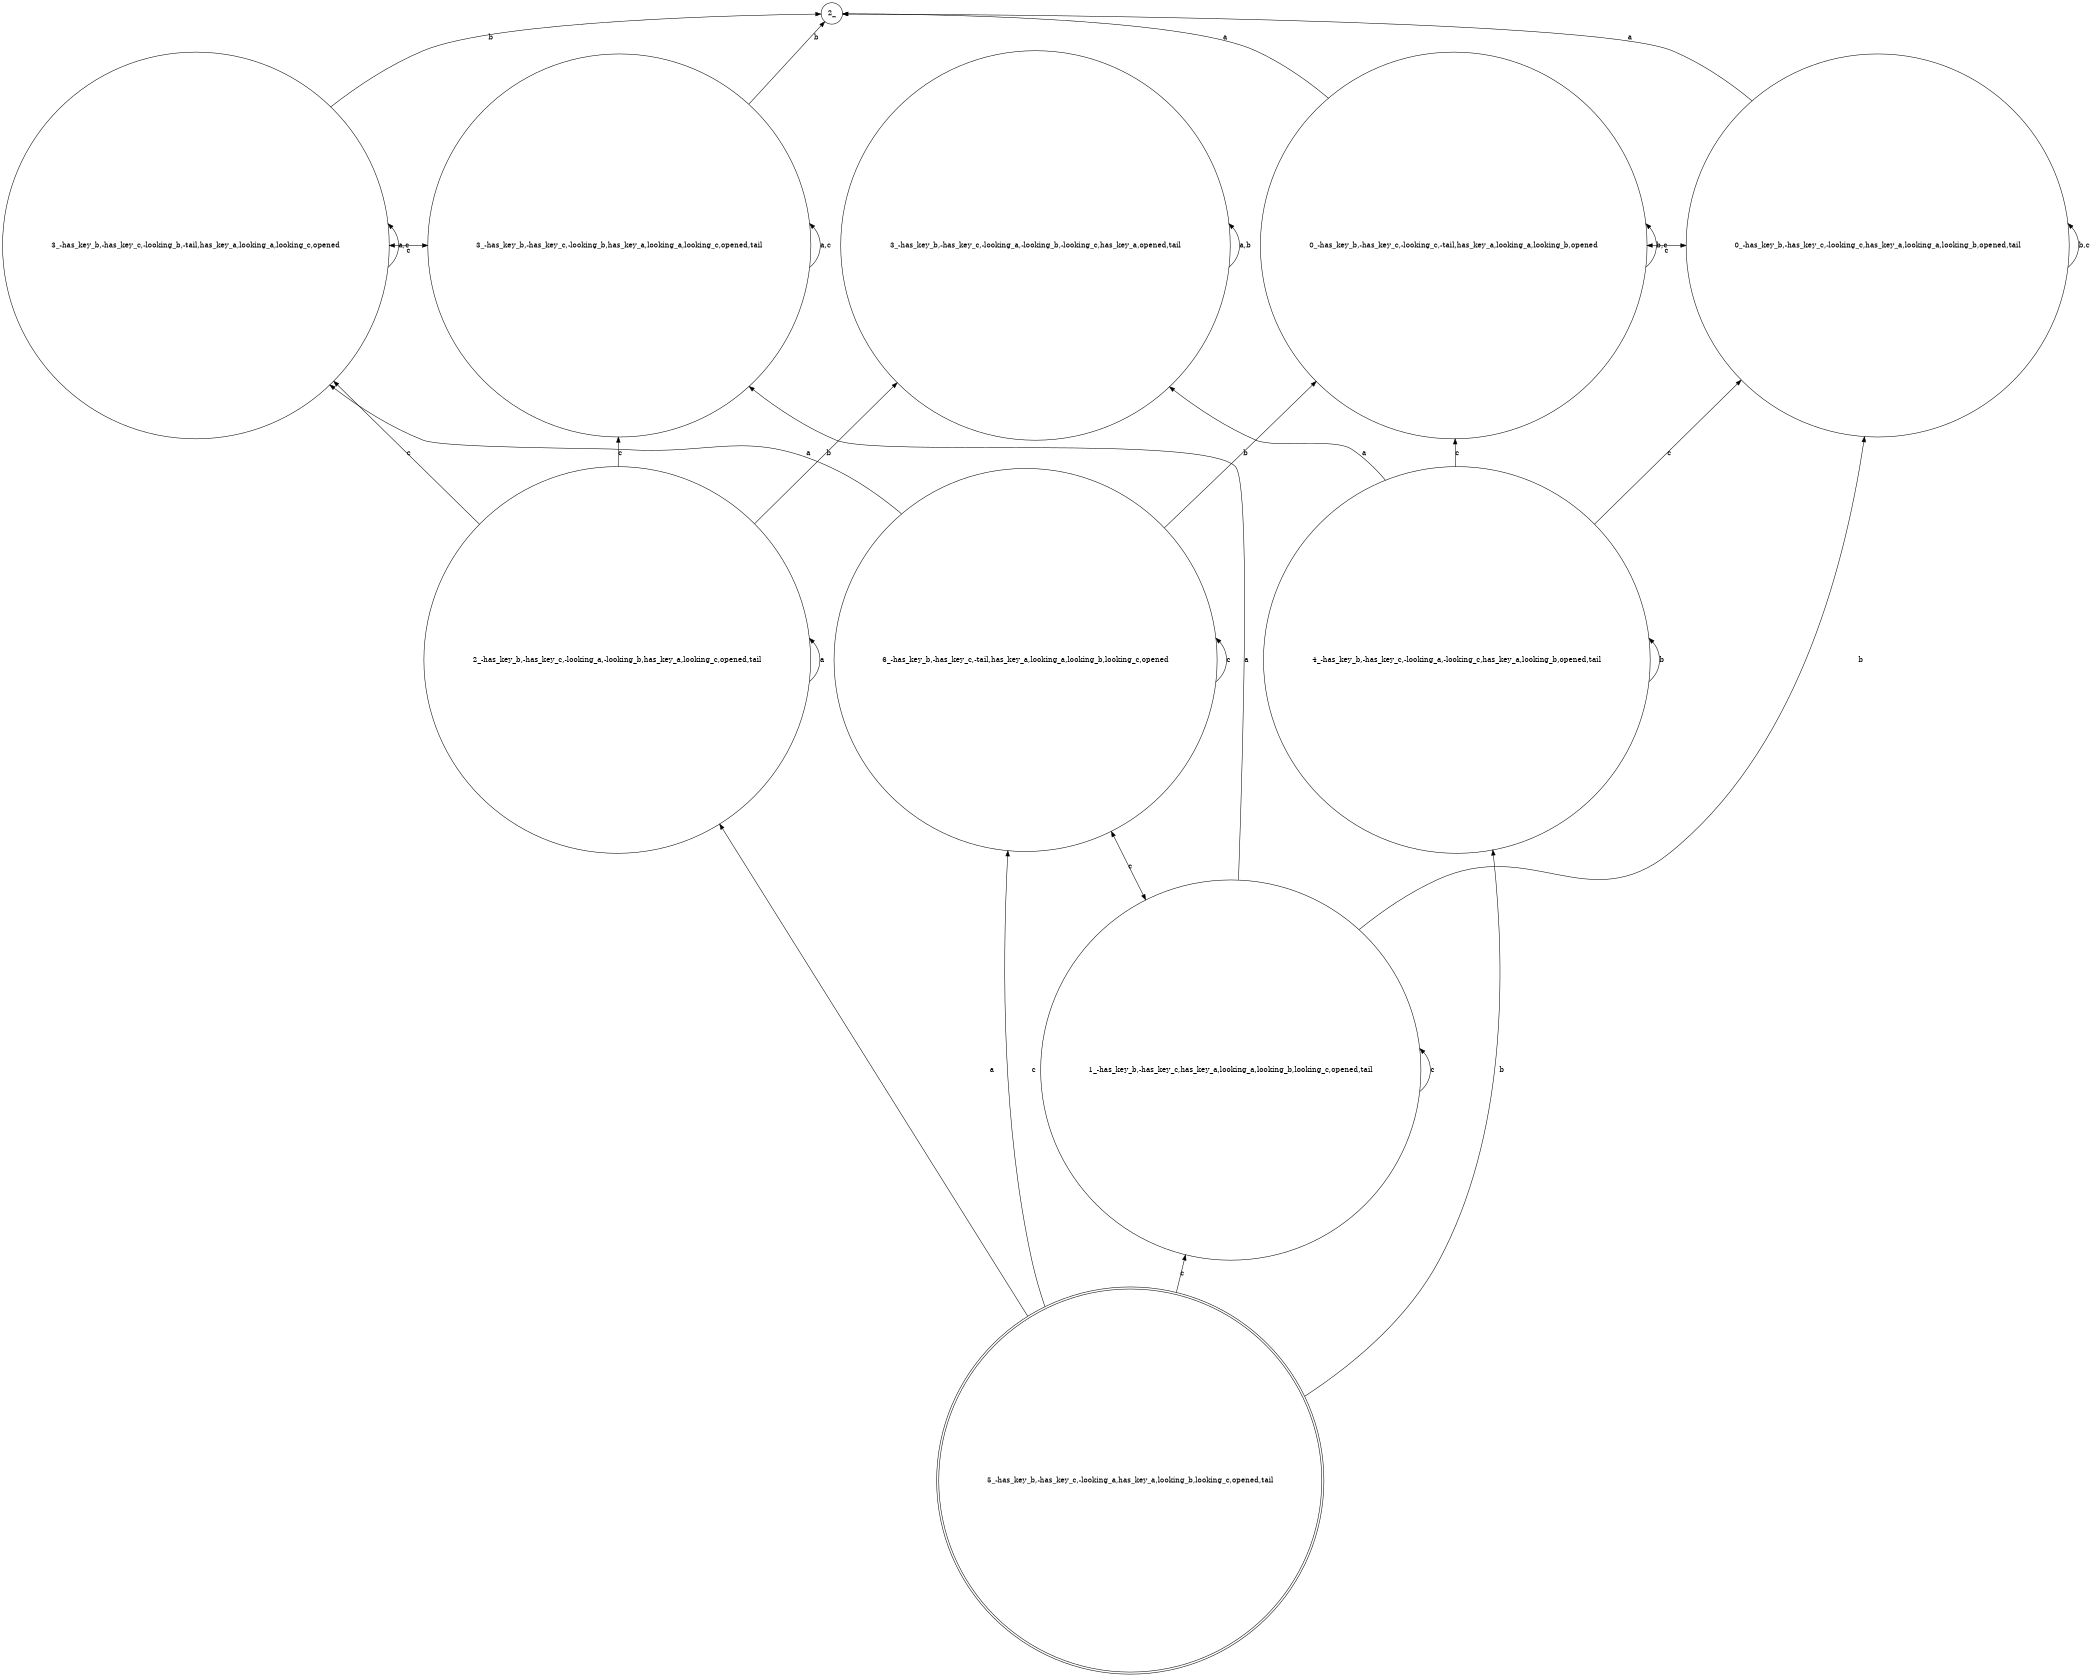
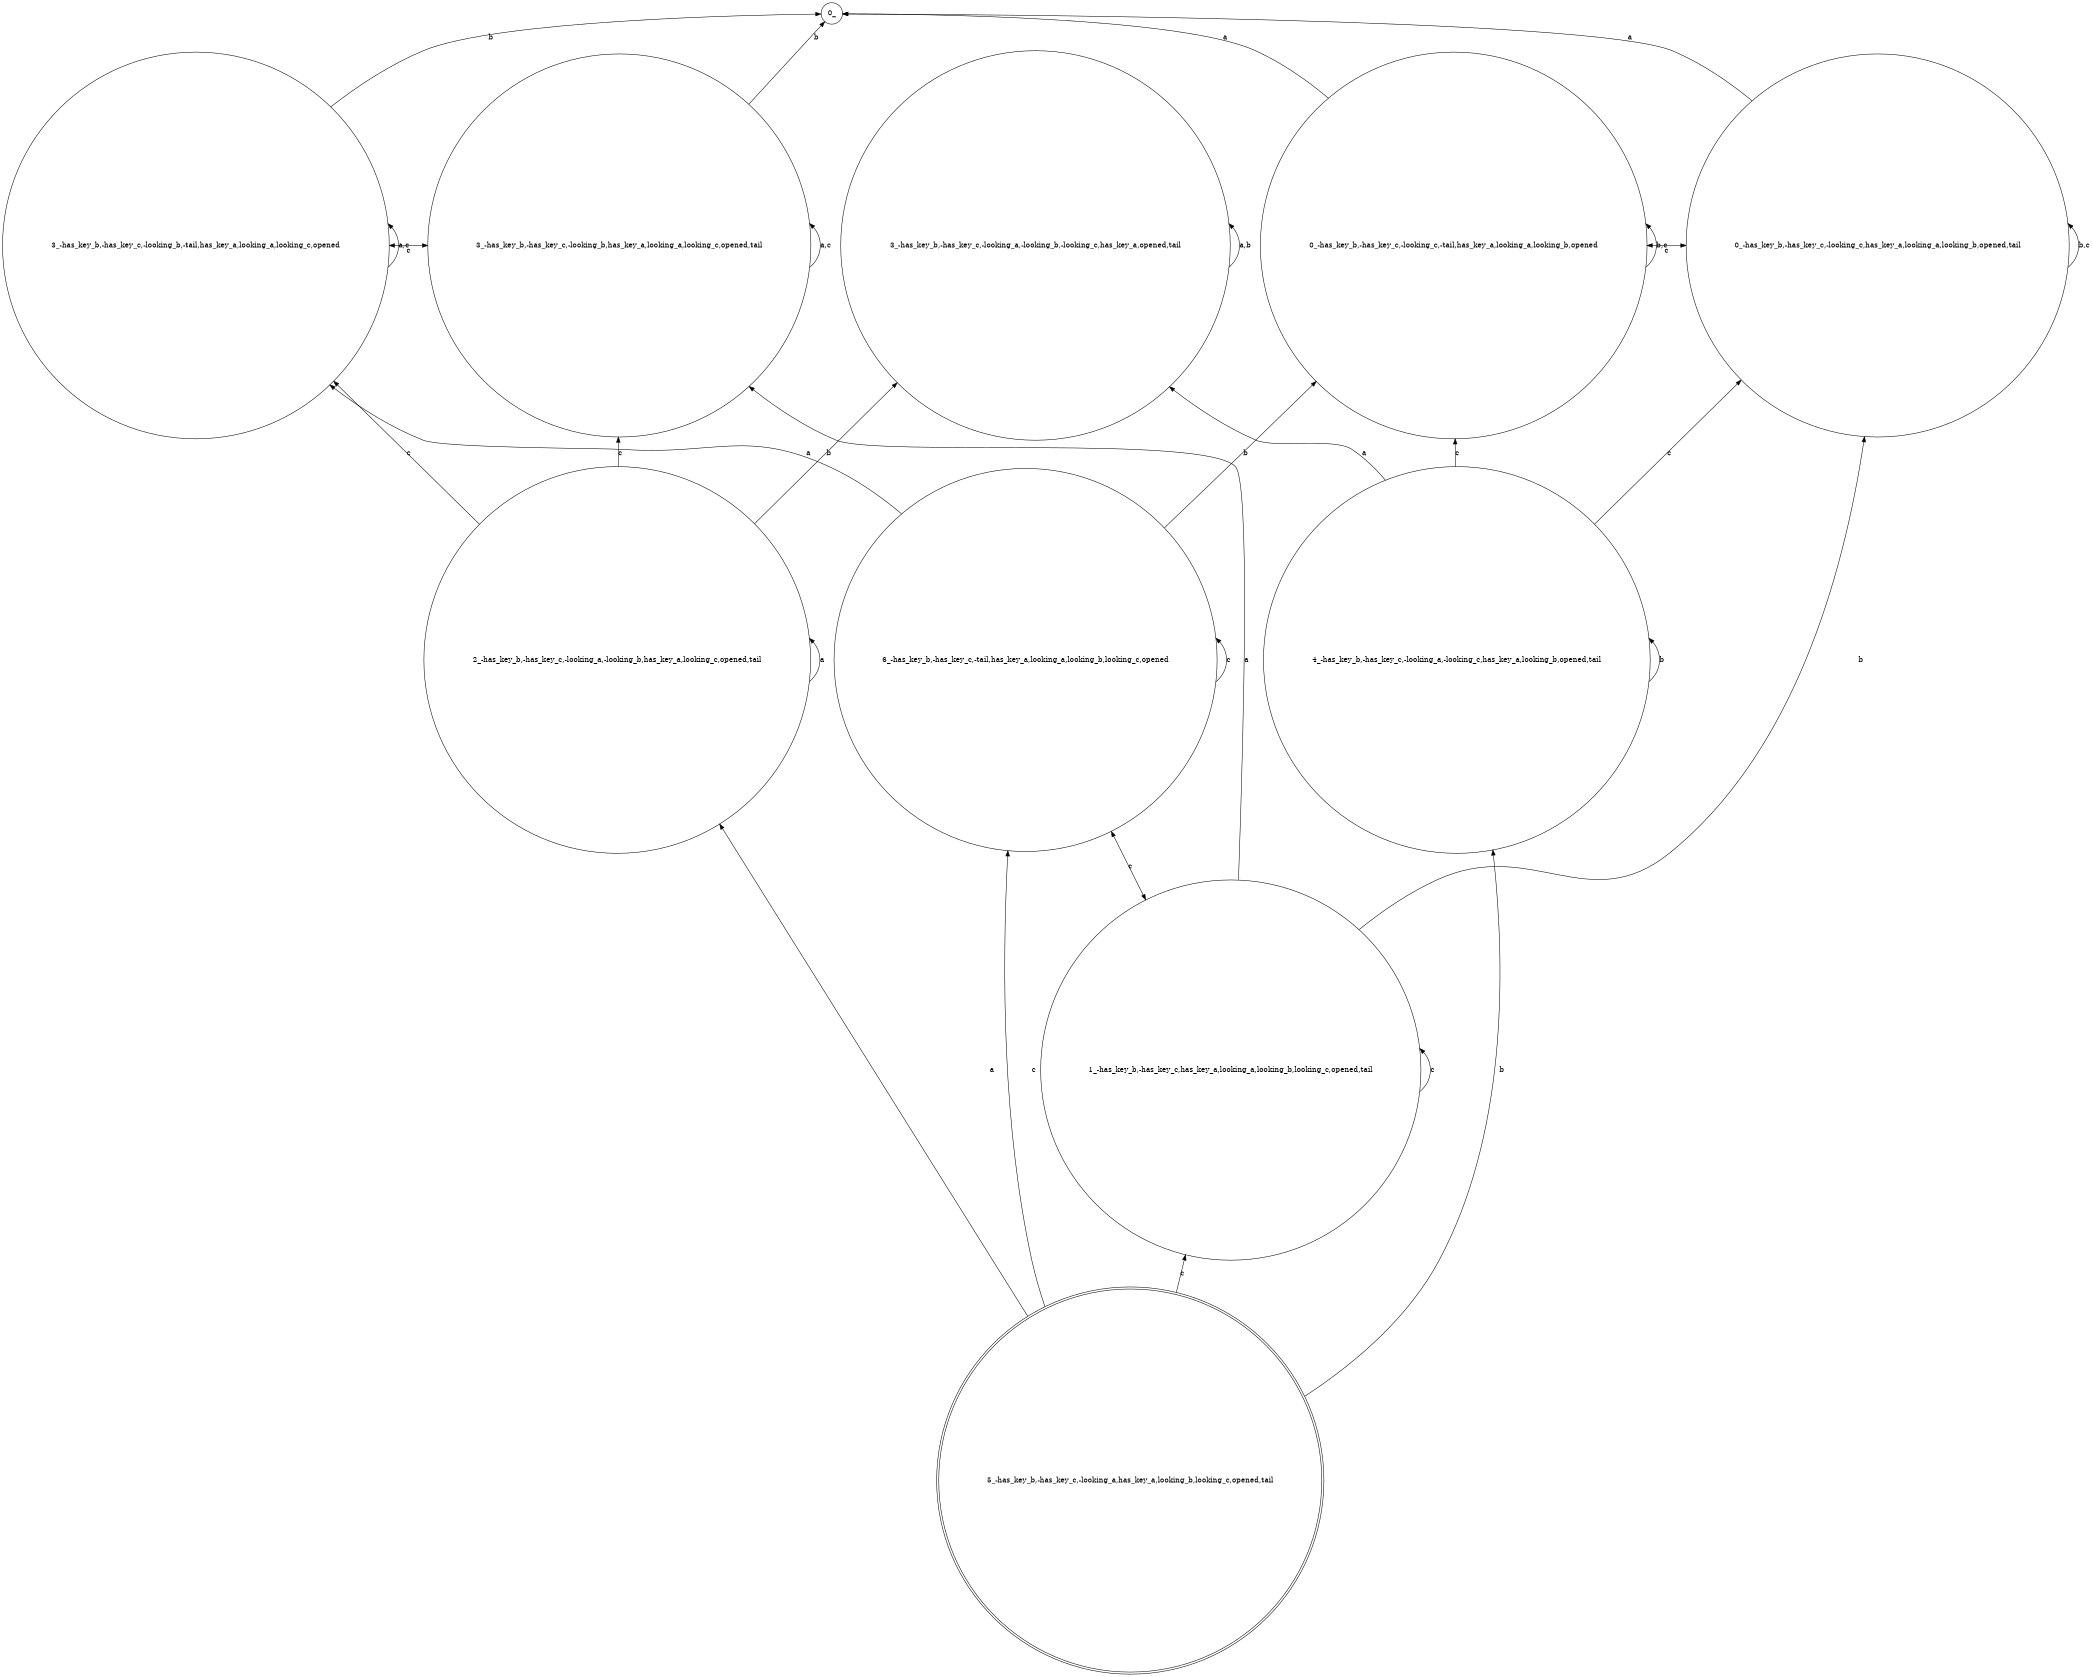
(832, 13) -> (832, 13)
